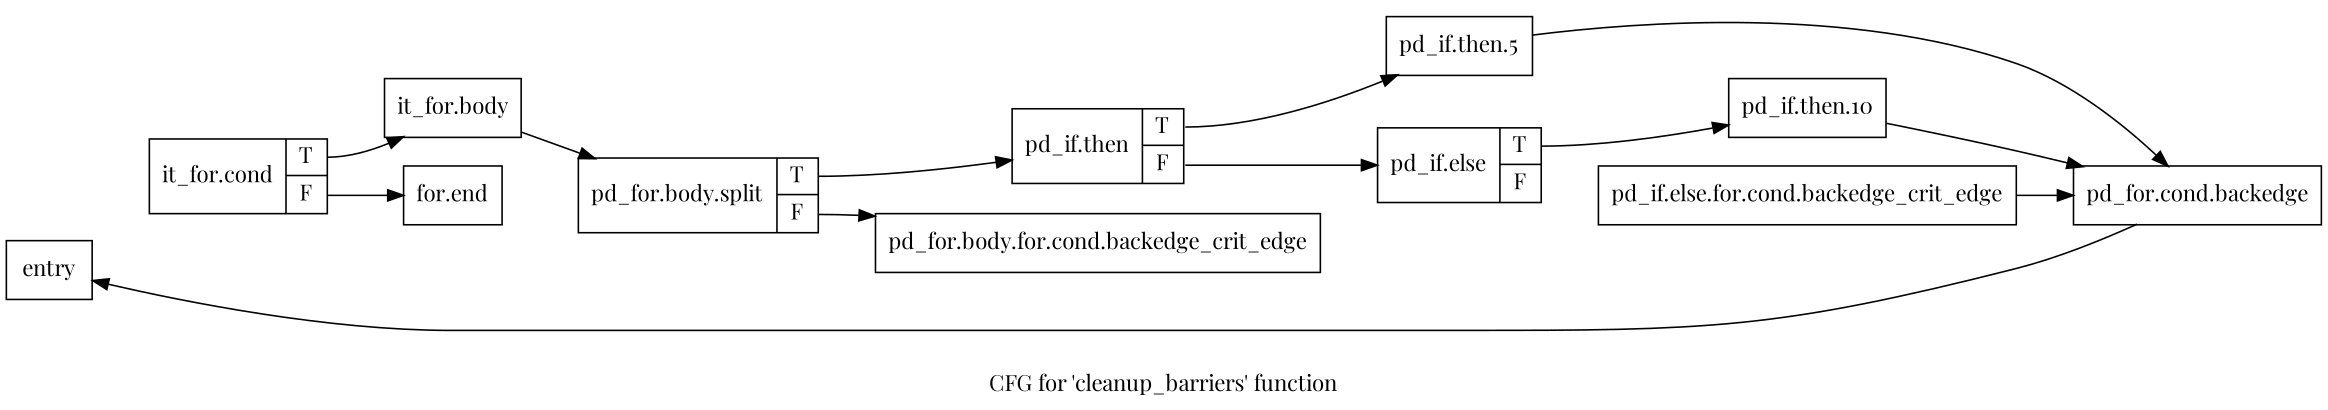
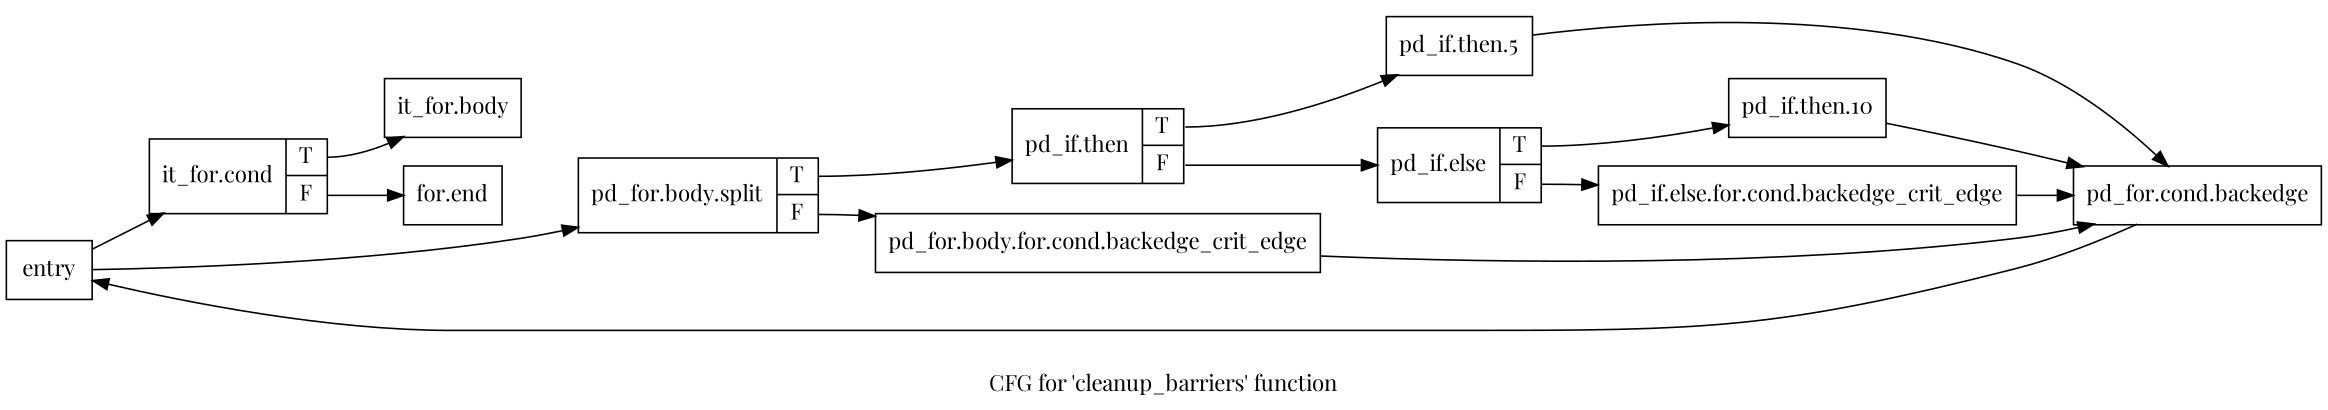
(551, 143) -> (328, 259)
none -> (1561, 184)
none -> (121, 235)
none -> (1700, 259)
